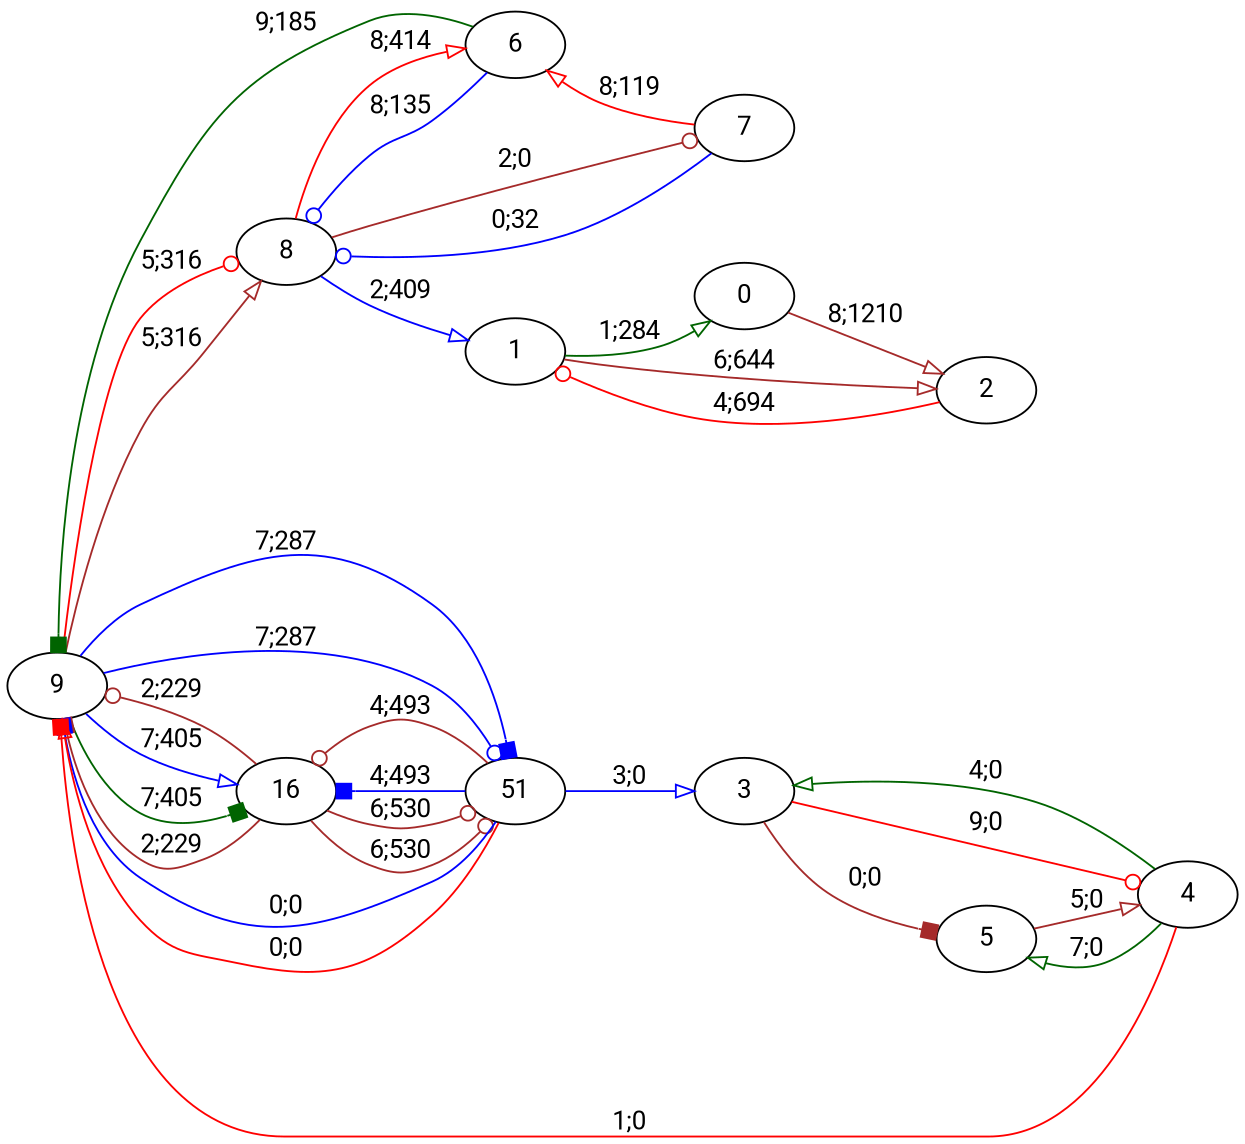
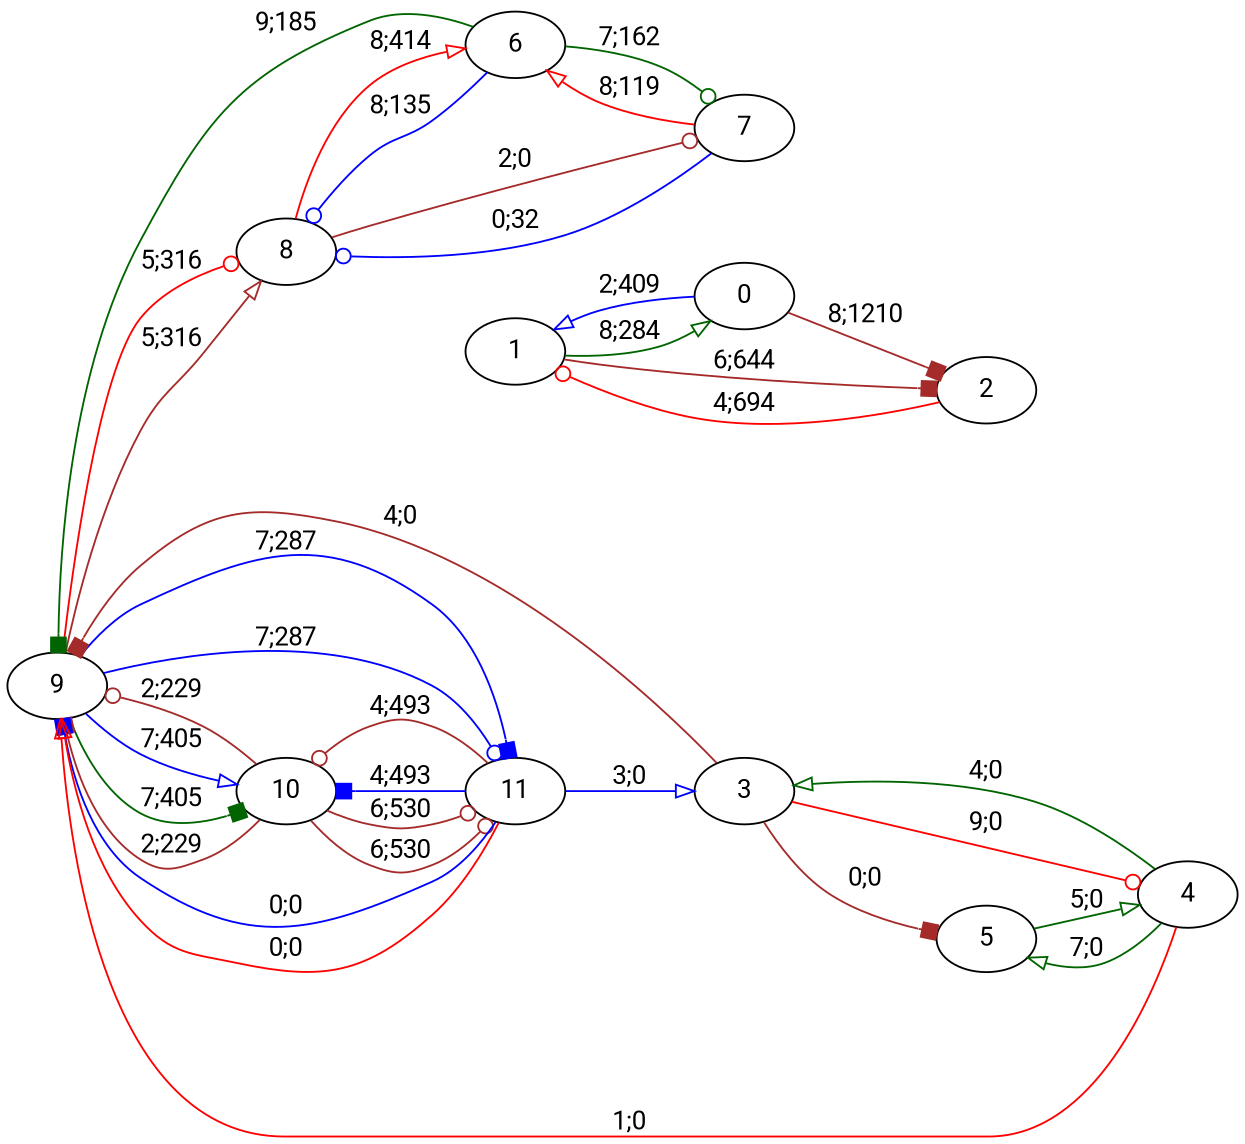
none -> (637, 59)
(383, 311) -> (631, 303)
(630, 332) -> (630, 332)
(857, 340) -> (857, 340)
(740, 378) -> (740, 378)
none -> (410, 544)
(286, 791) -> (286, 791)
(515, 791) -> (515, 791)
(1077, 919) -> (1077, 919)
(537, 1137) -> (537, 1137)
